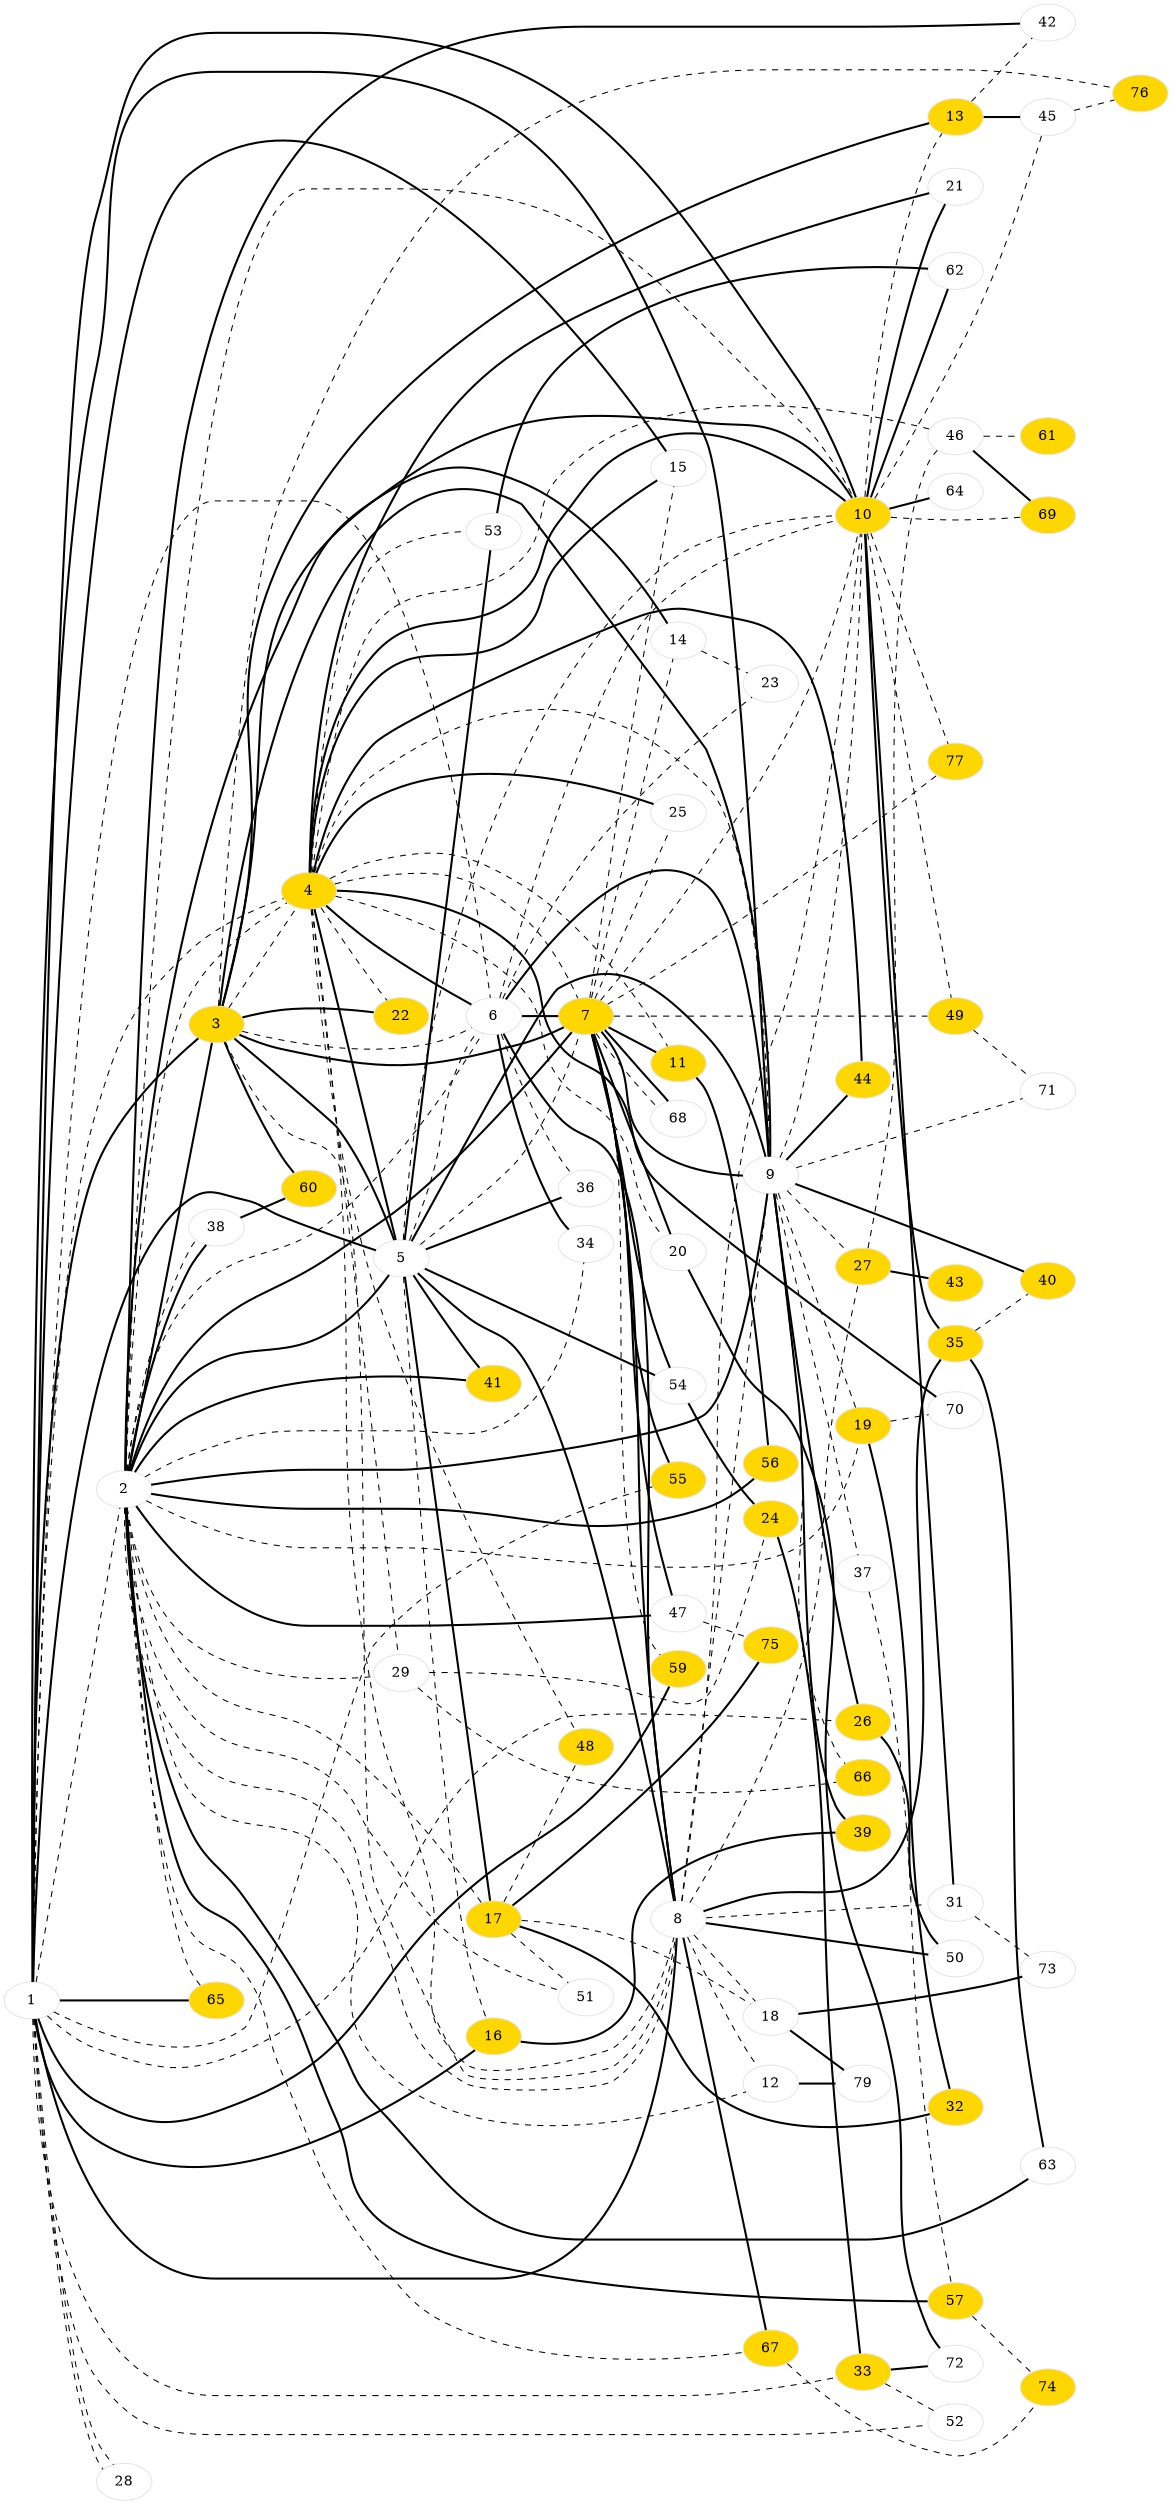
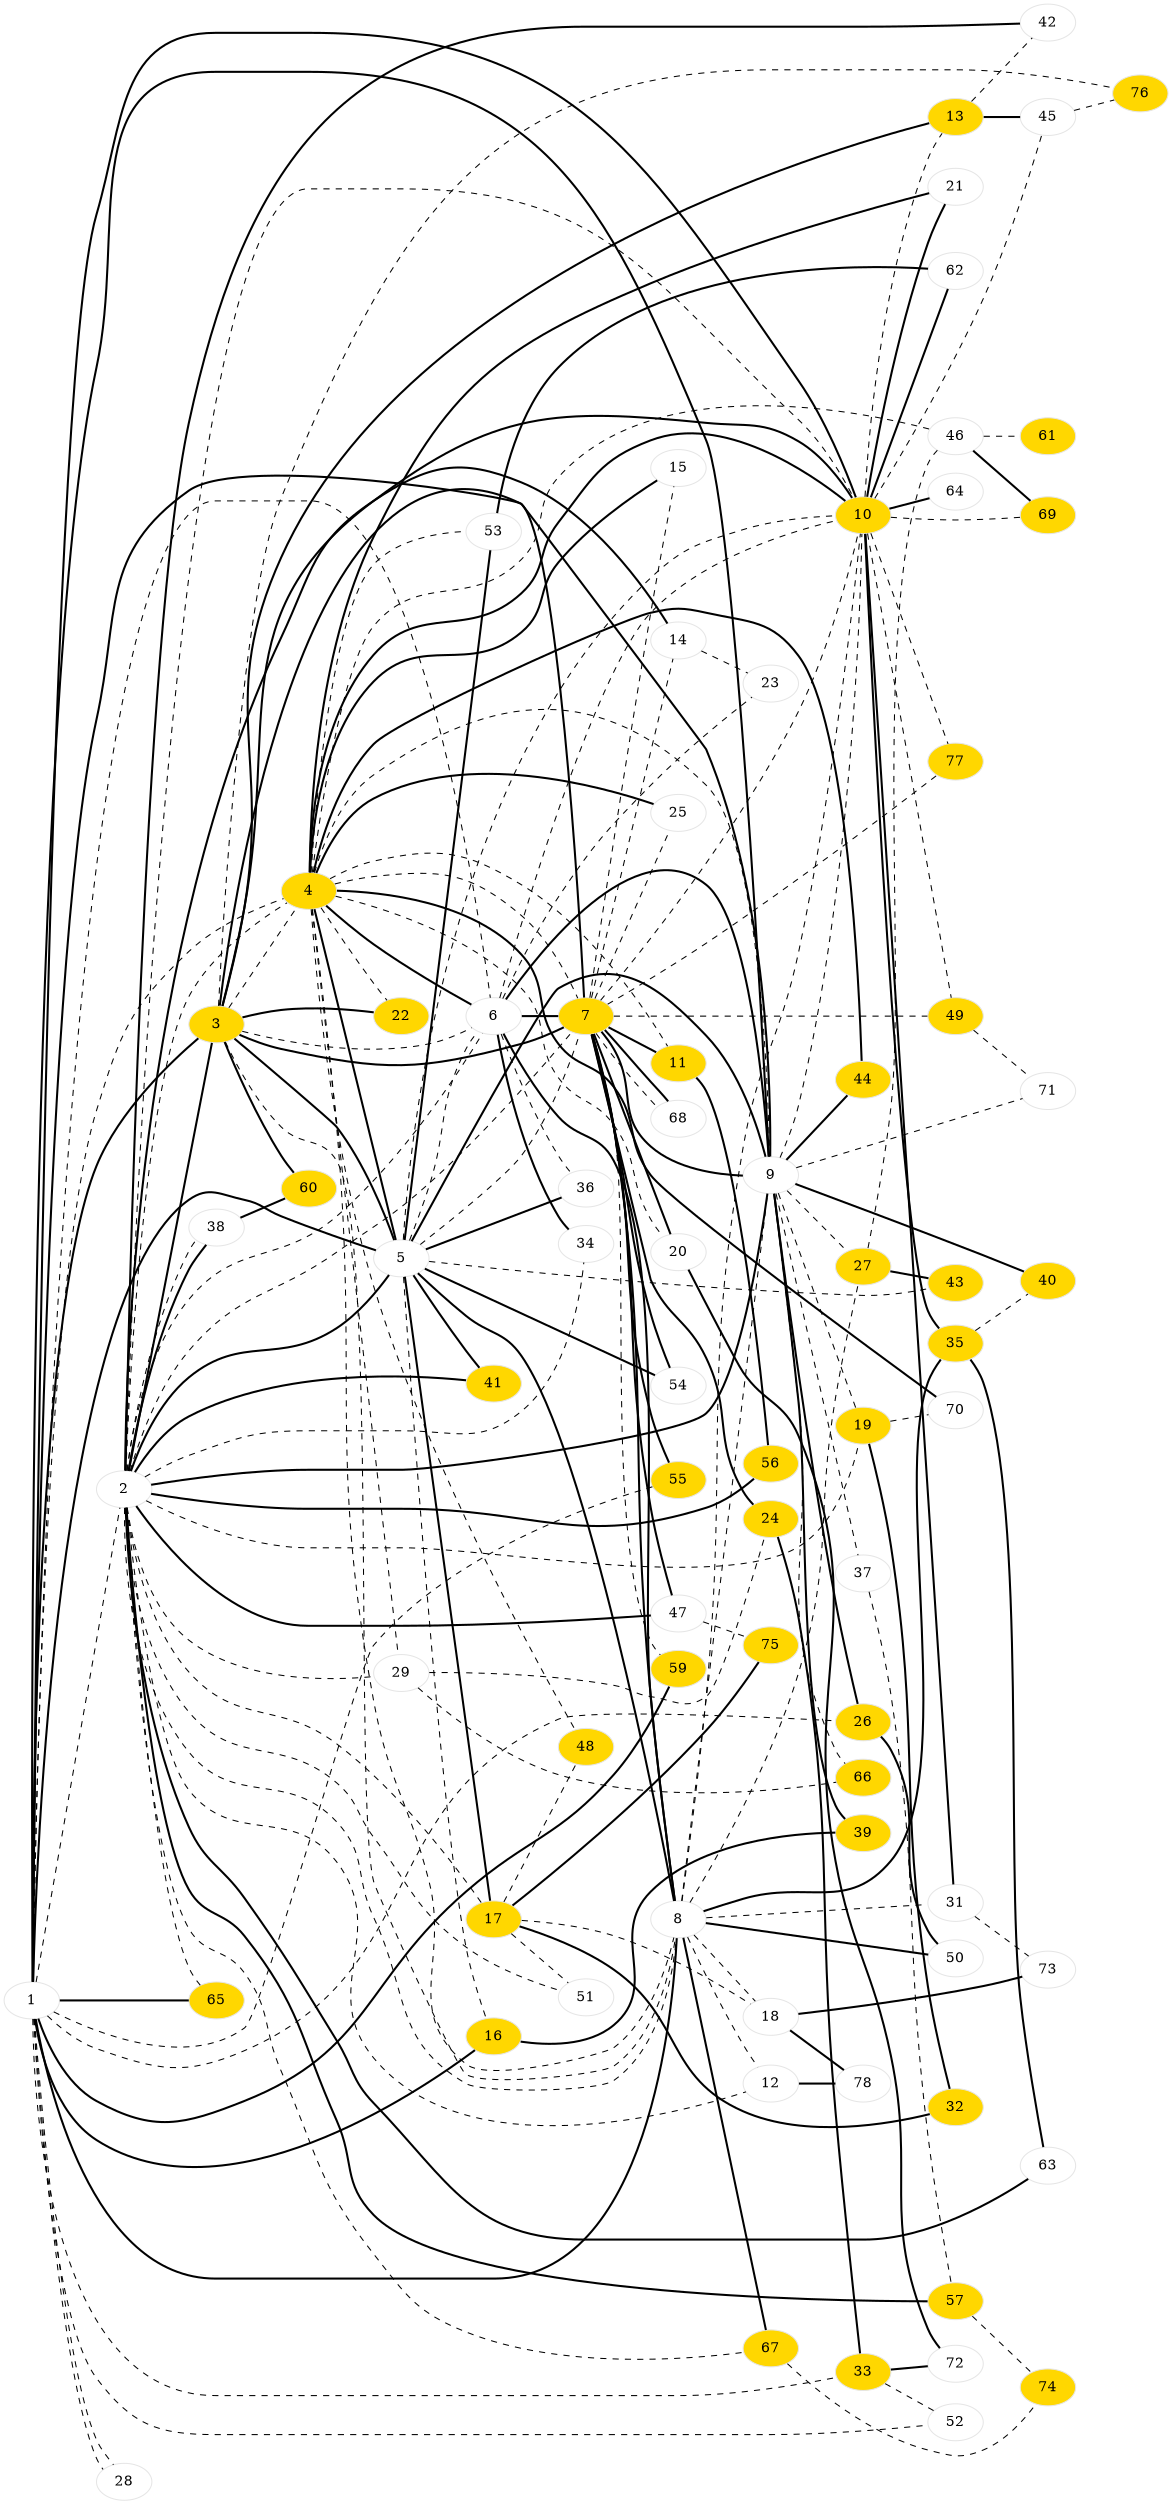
(73, 766) -> (83, 804)
(327, 1258) -> (327, 1258)
none -> (679, 1285)
(723, 1463) -> (648, 1268)
(863, 2084) -> (863, 2084)
